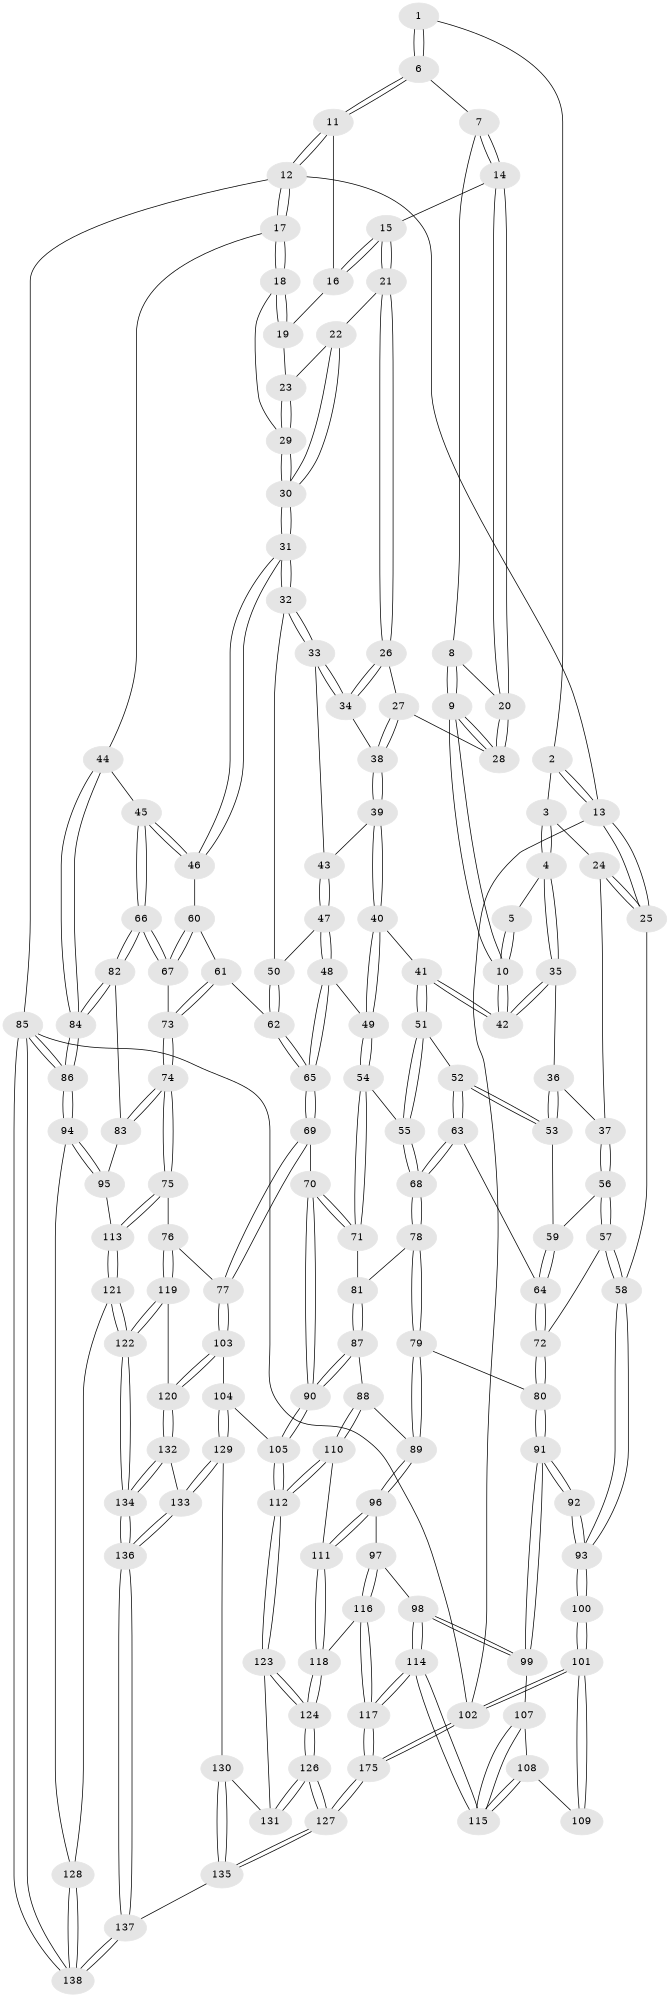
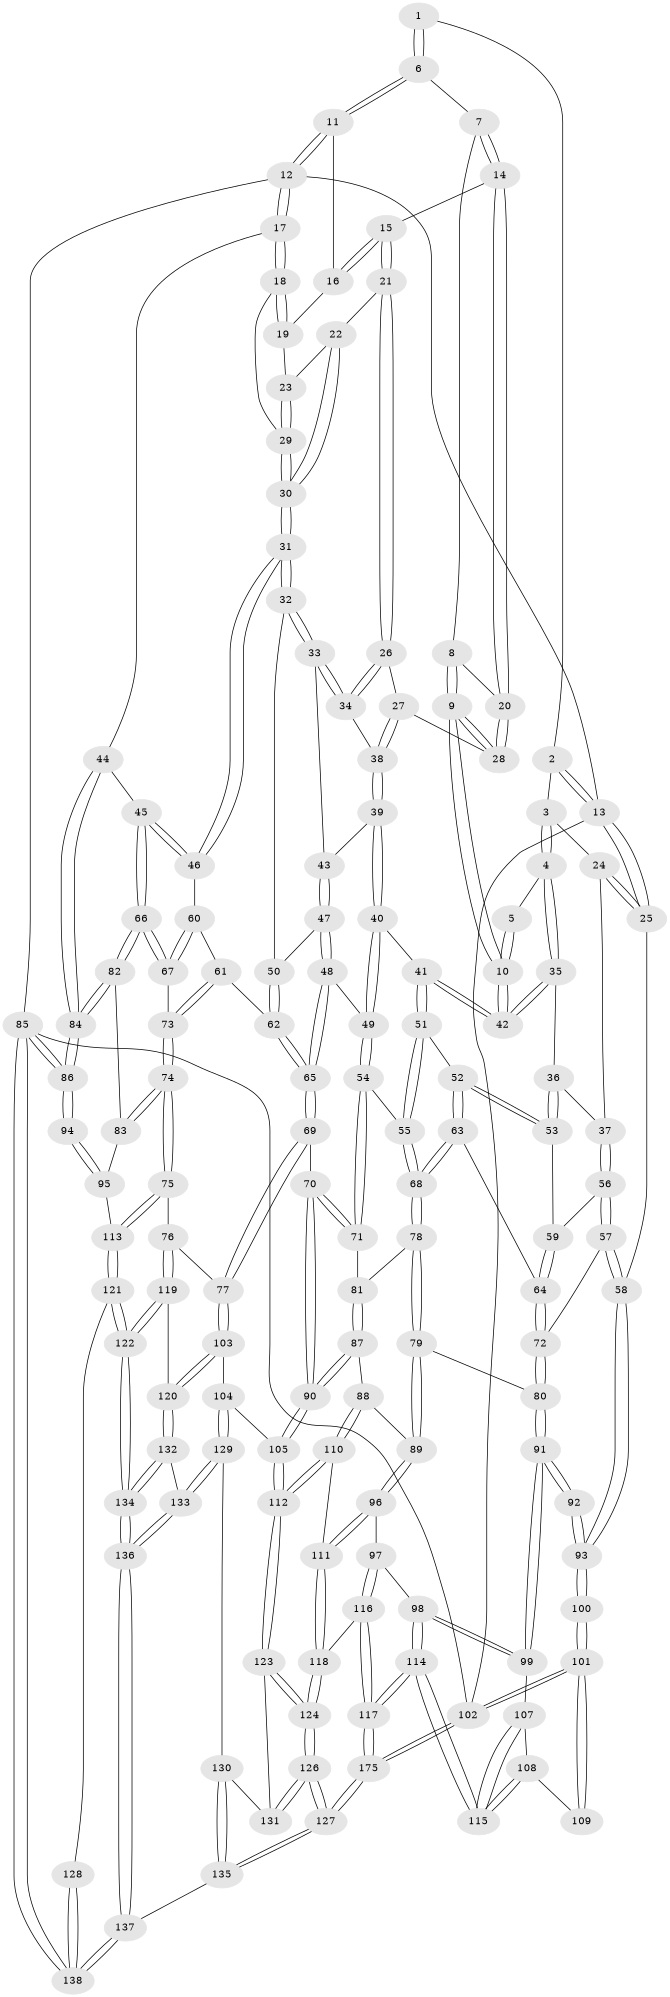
(55, 1503) -> none
